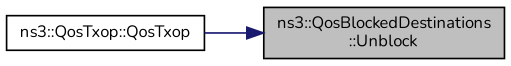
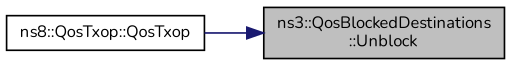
(106, 33) -> (106, 33)
